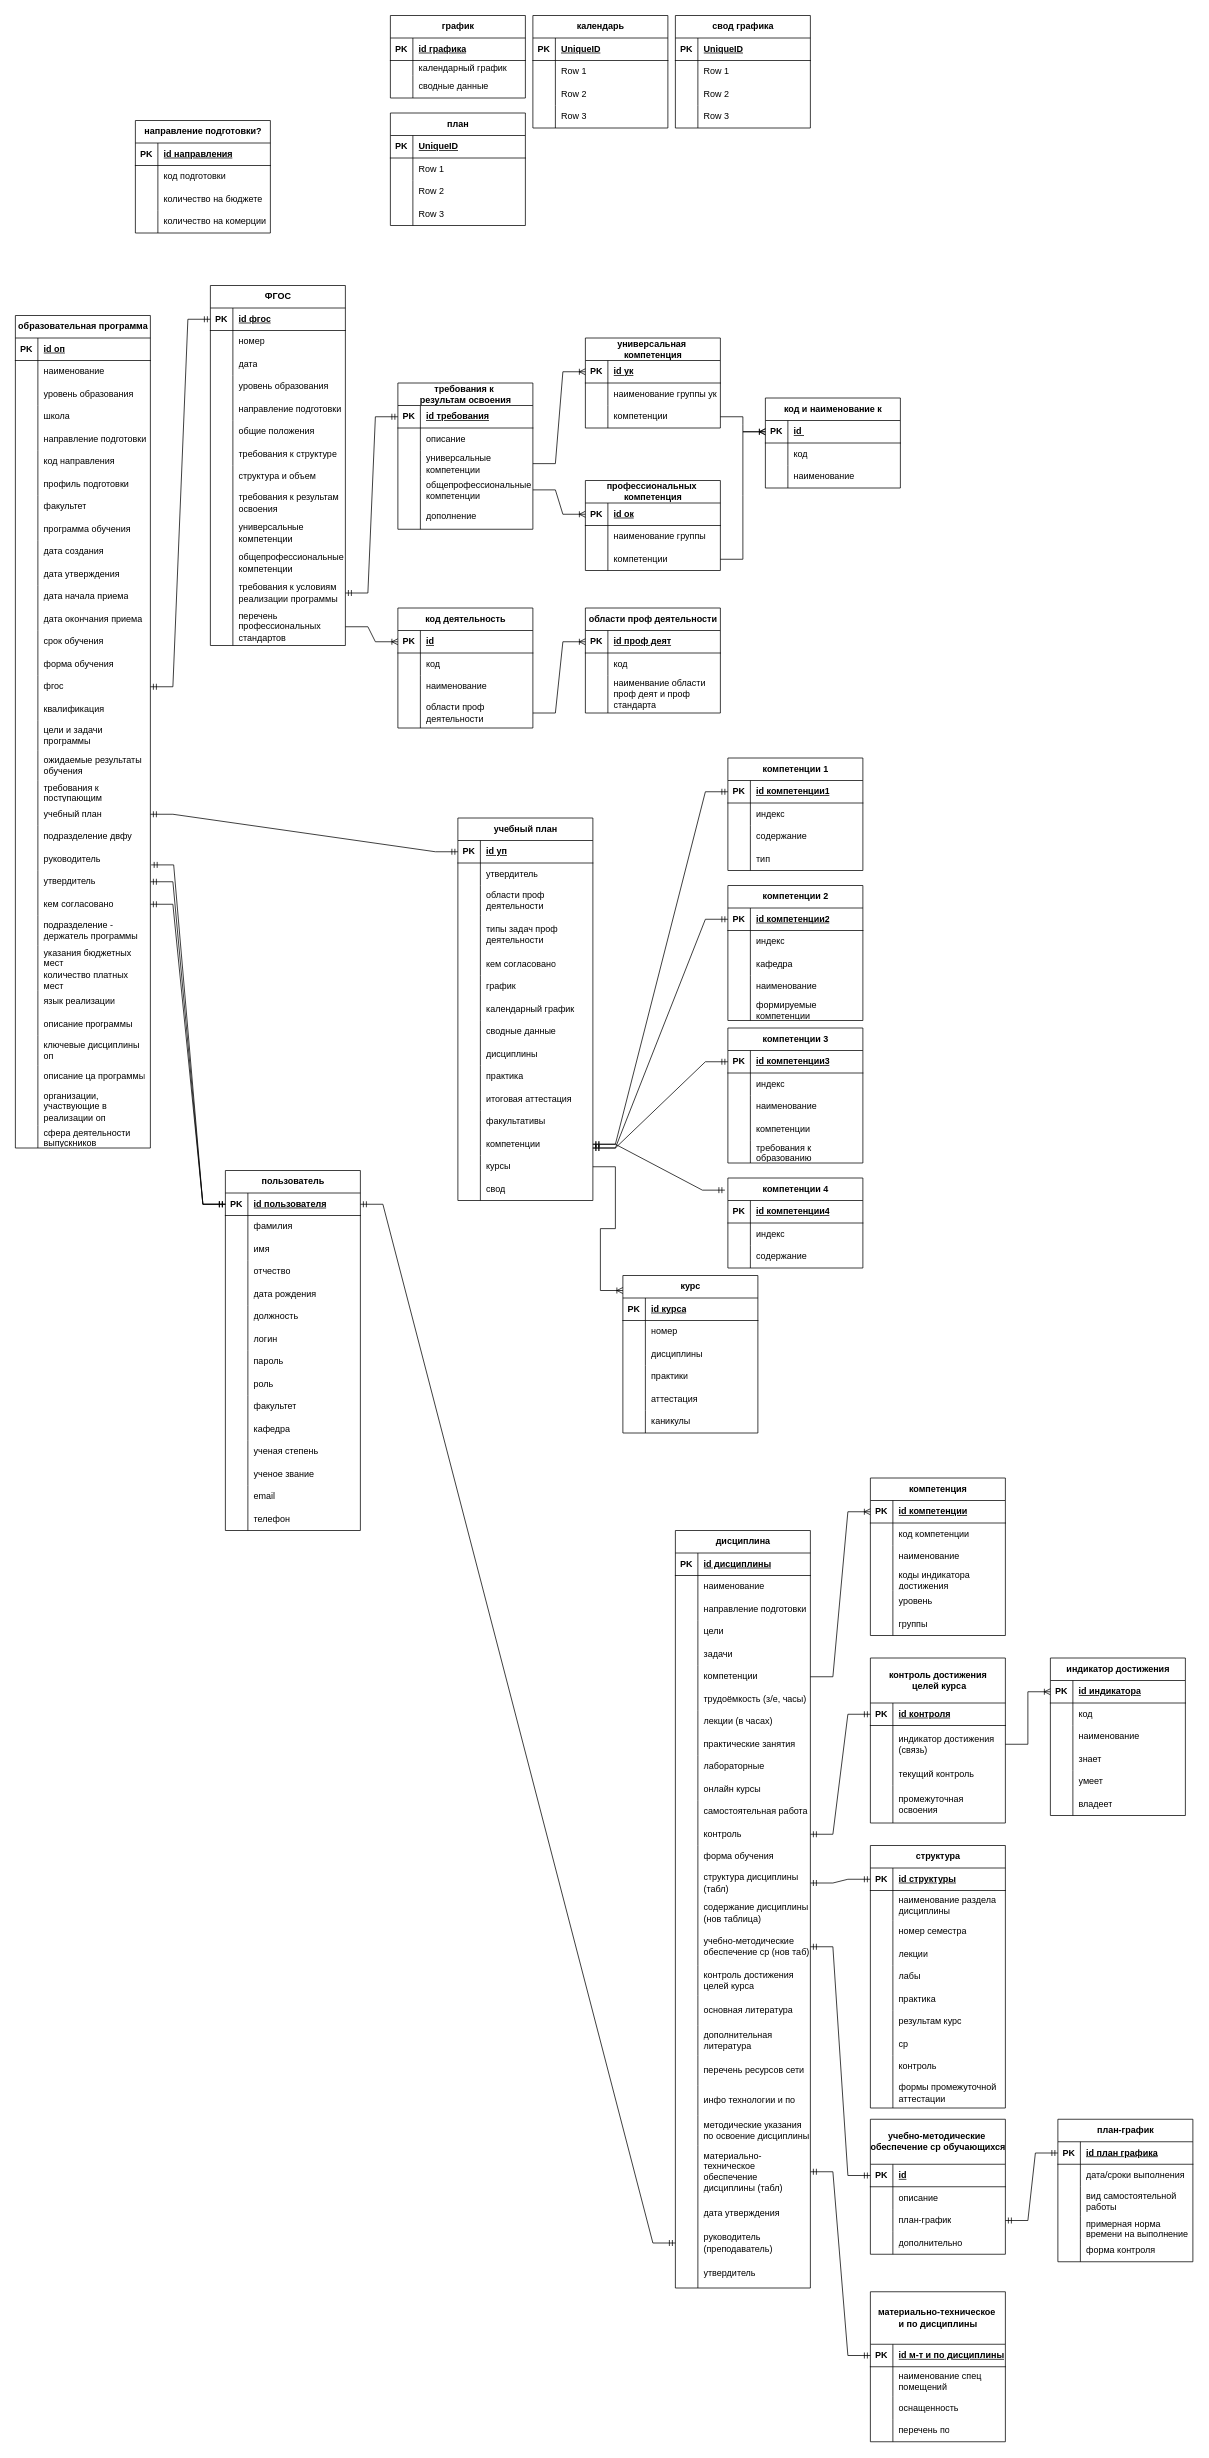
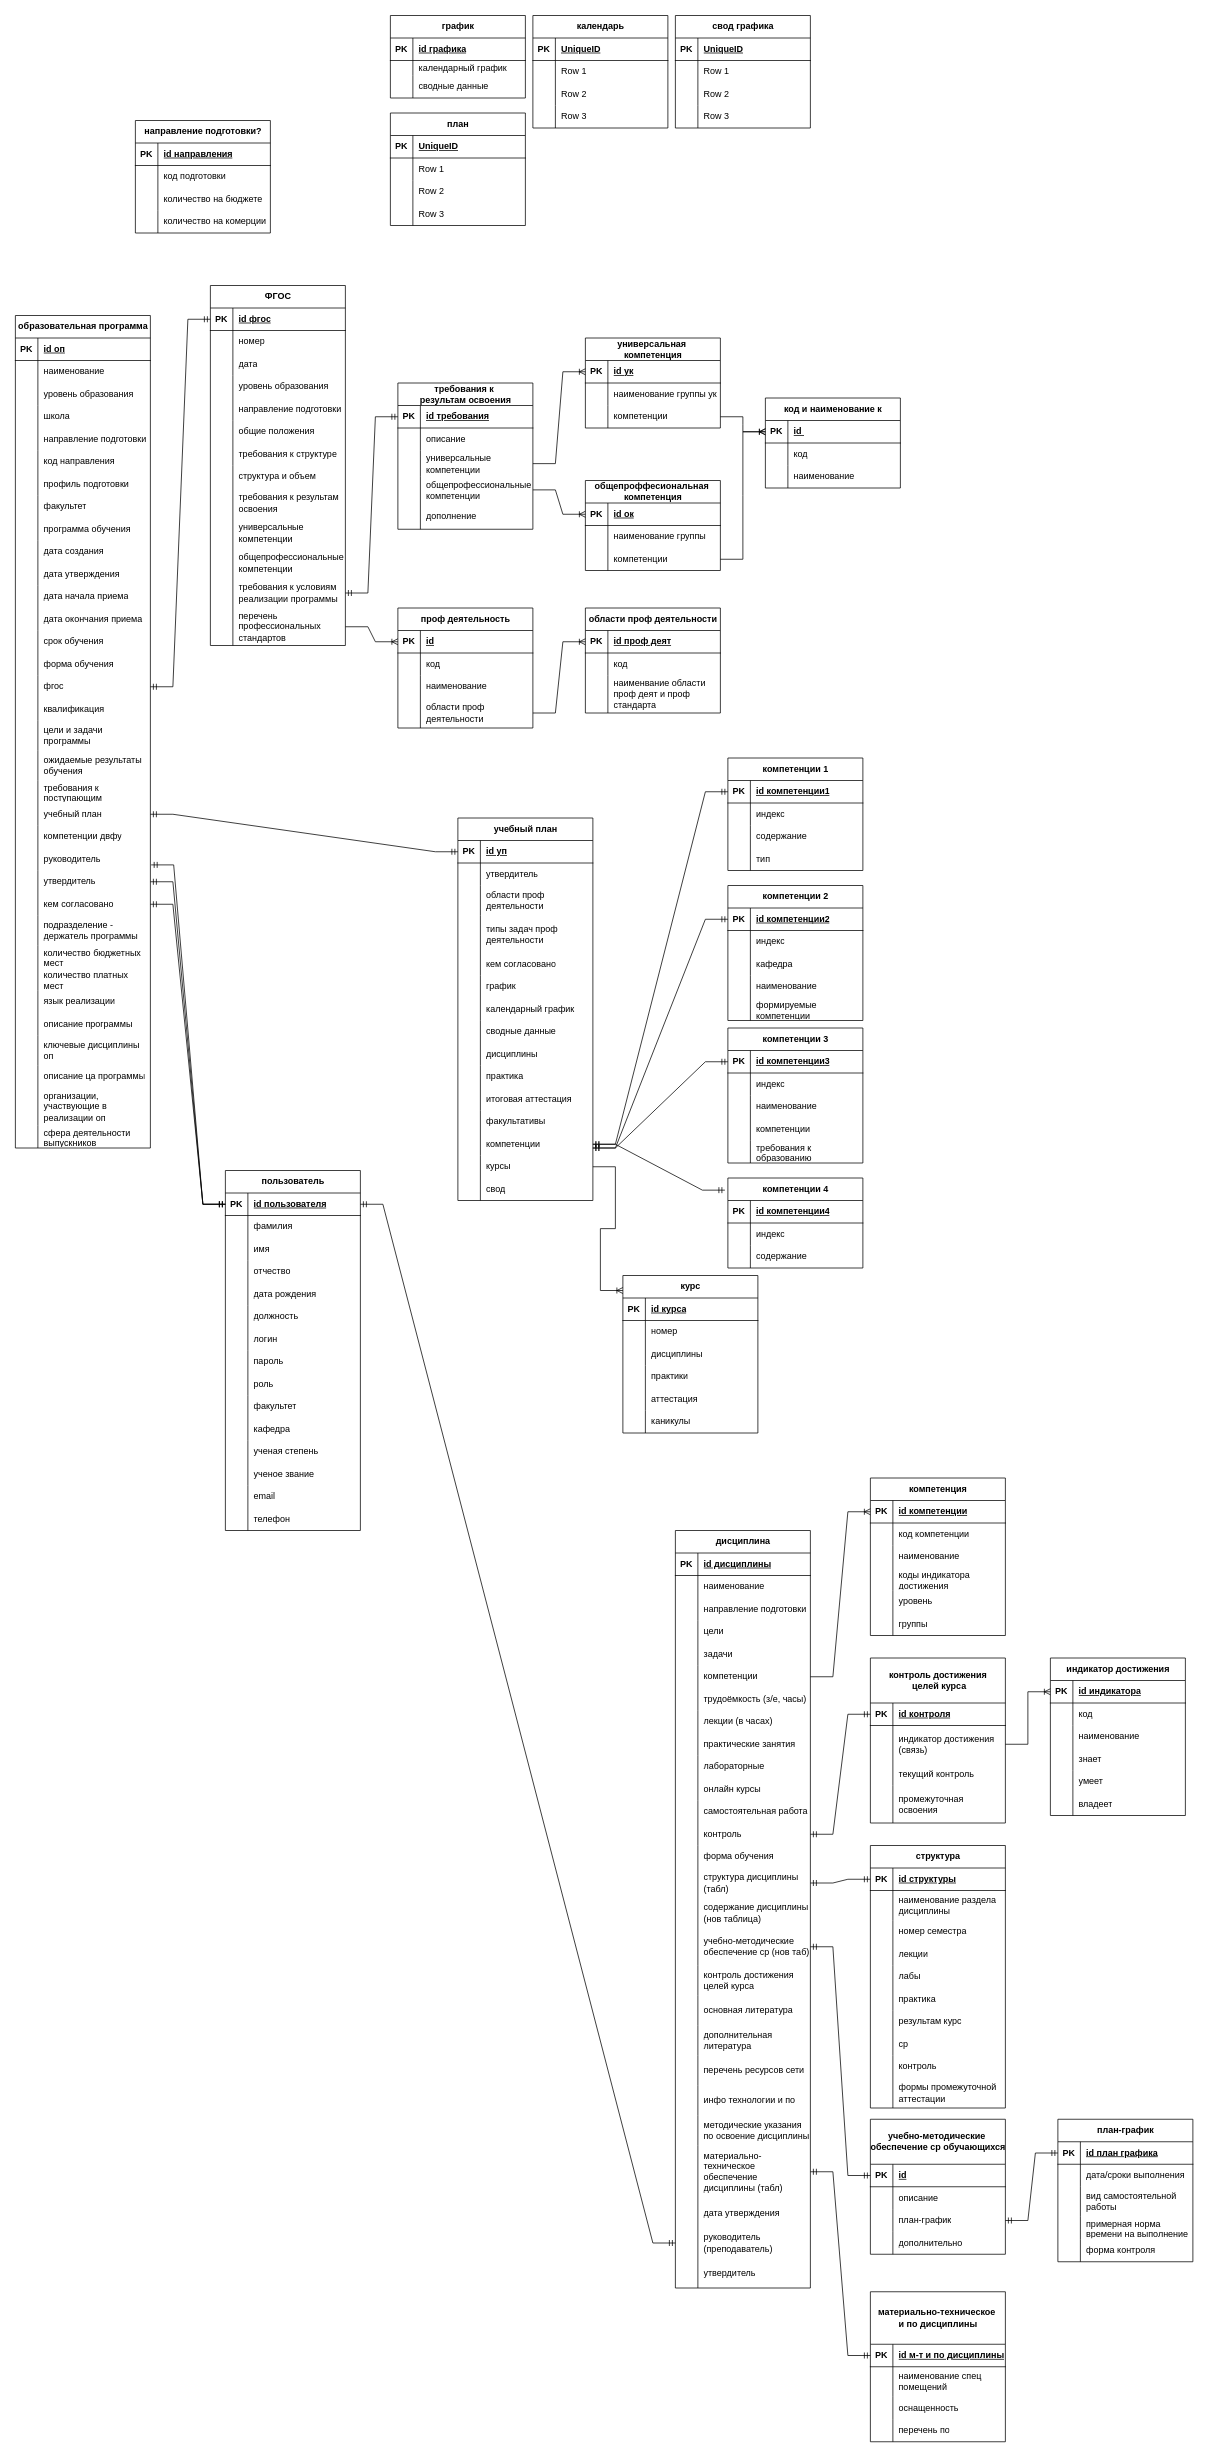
(653, 492) -> (653, 492)
(466, 619) -> (466, 619)
(88, 837) -> (83, 837)
(97, 957) -> (97, 957)
